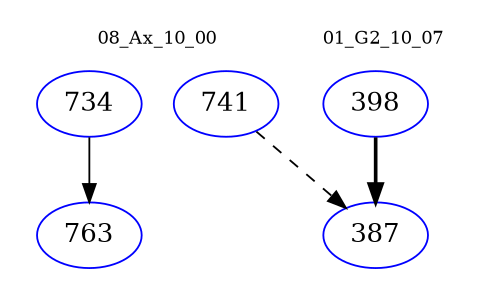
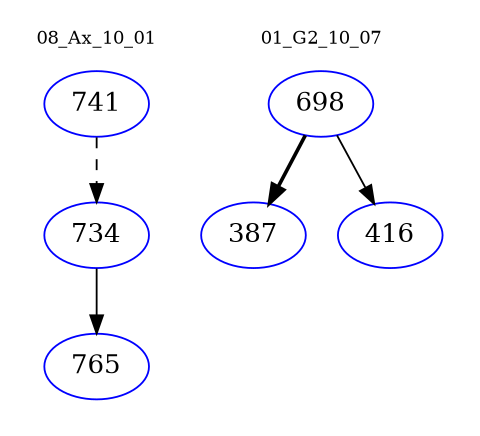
(158, 39) -> (97, 39)
(376, 104) -> (321, 104)
(281, 152) -> (97, 161)
(89, 235) -> (97, 367)
none -> (390, 235)
